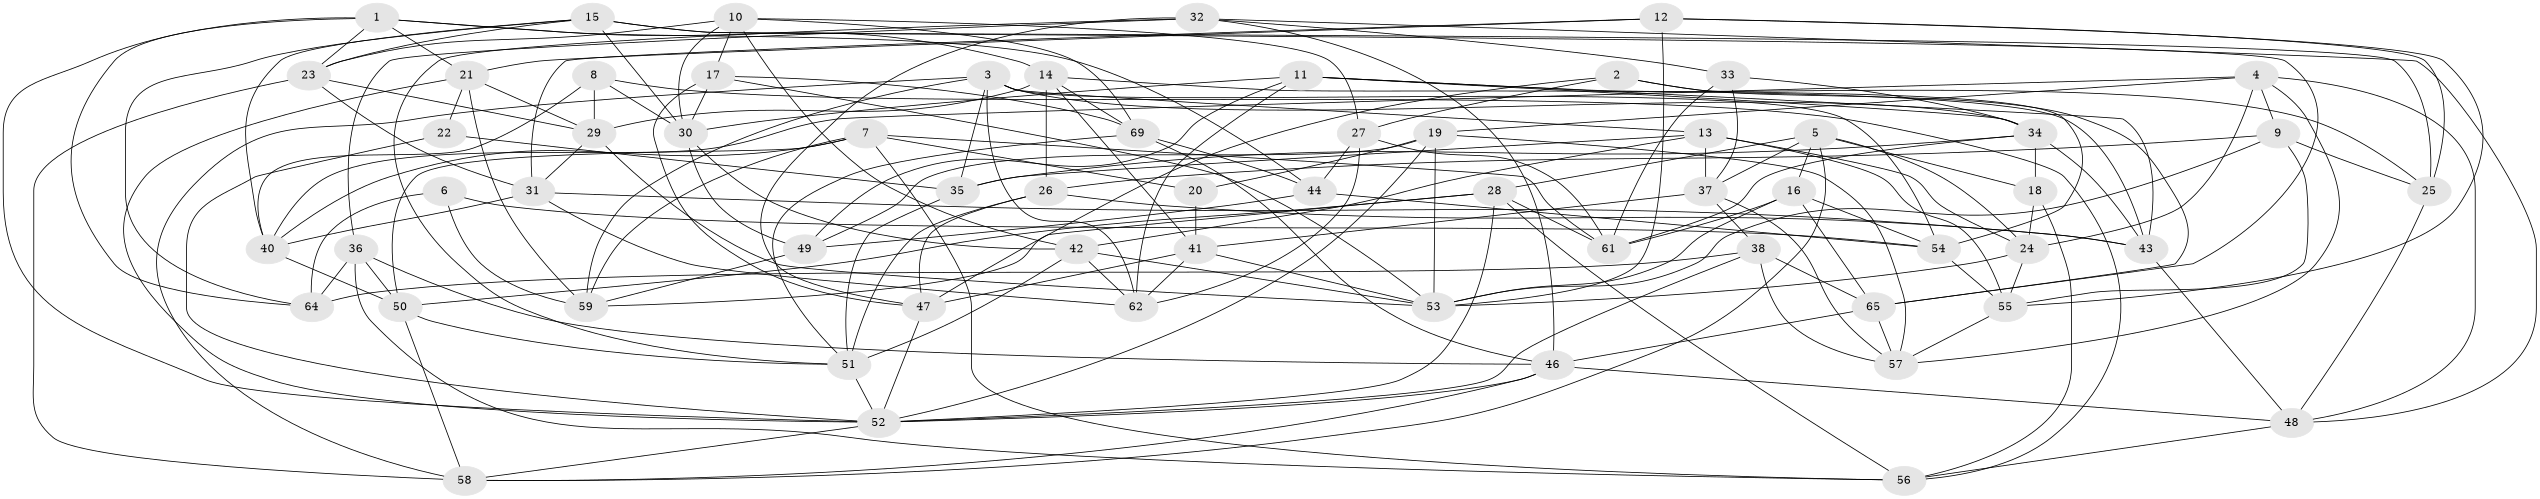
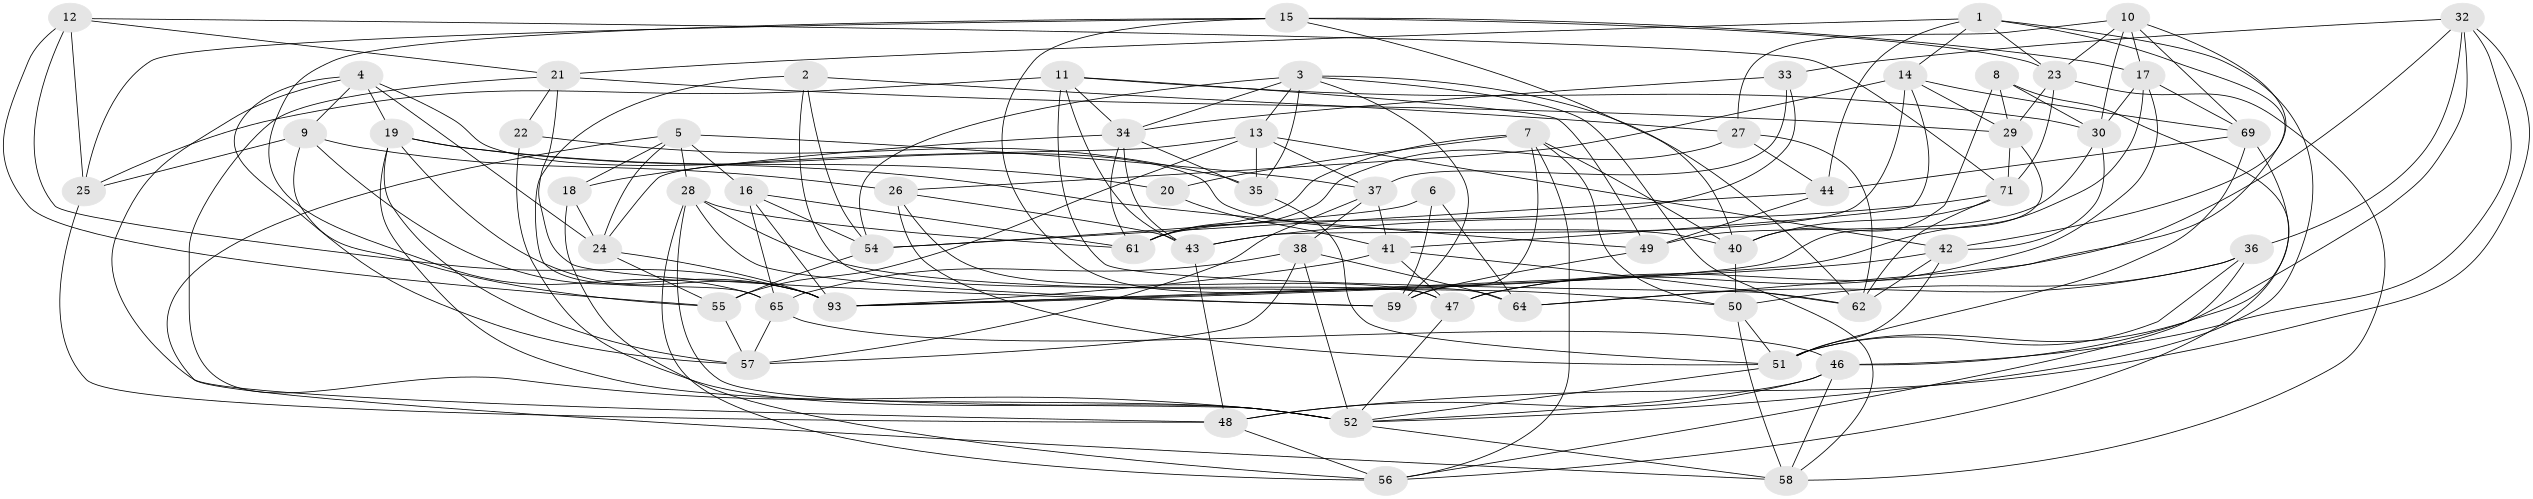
(639, 76) -> (1717, 28)
(533, 191) -> (2007, 191)
(1434, 307) -> (835, 307)
(946, 353) -> (2131, 330)
